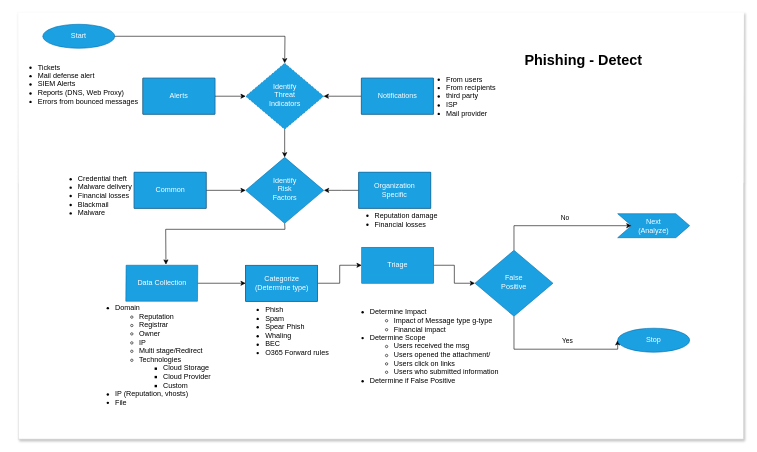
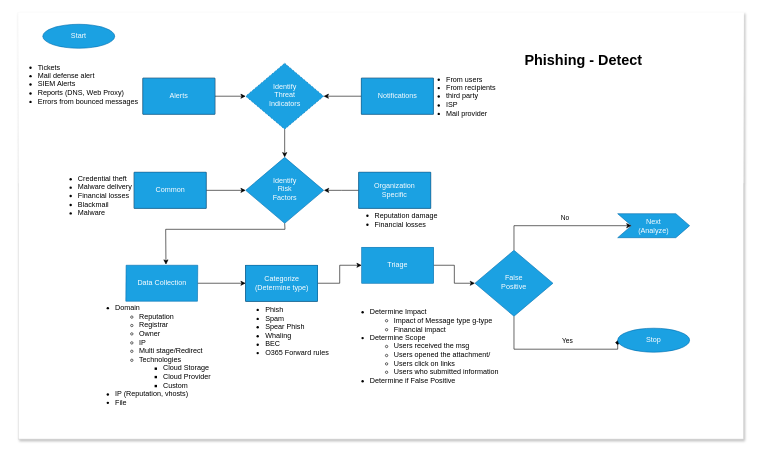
(284, 36) -> none
(618, 345) -> (618, 346)
